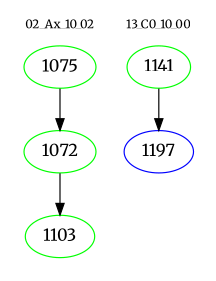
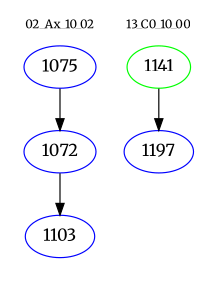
(60, 67) -> (60, 67)
(60, 152) -> (60, 152)
(60, 236) -> (60, 236)
